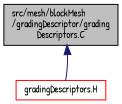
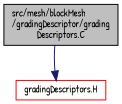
(67, 68) -> (54, 58)
